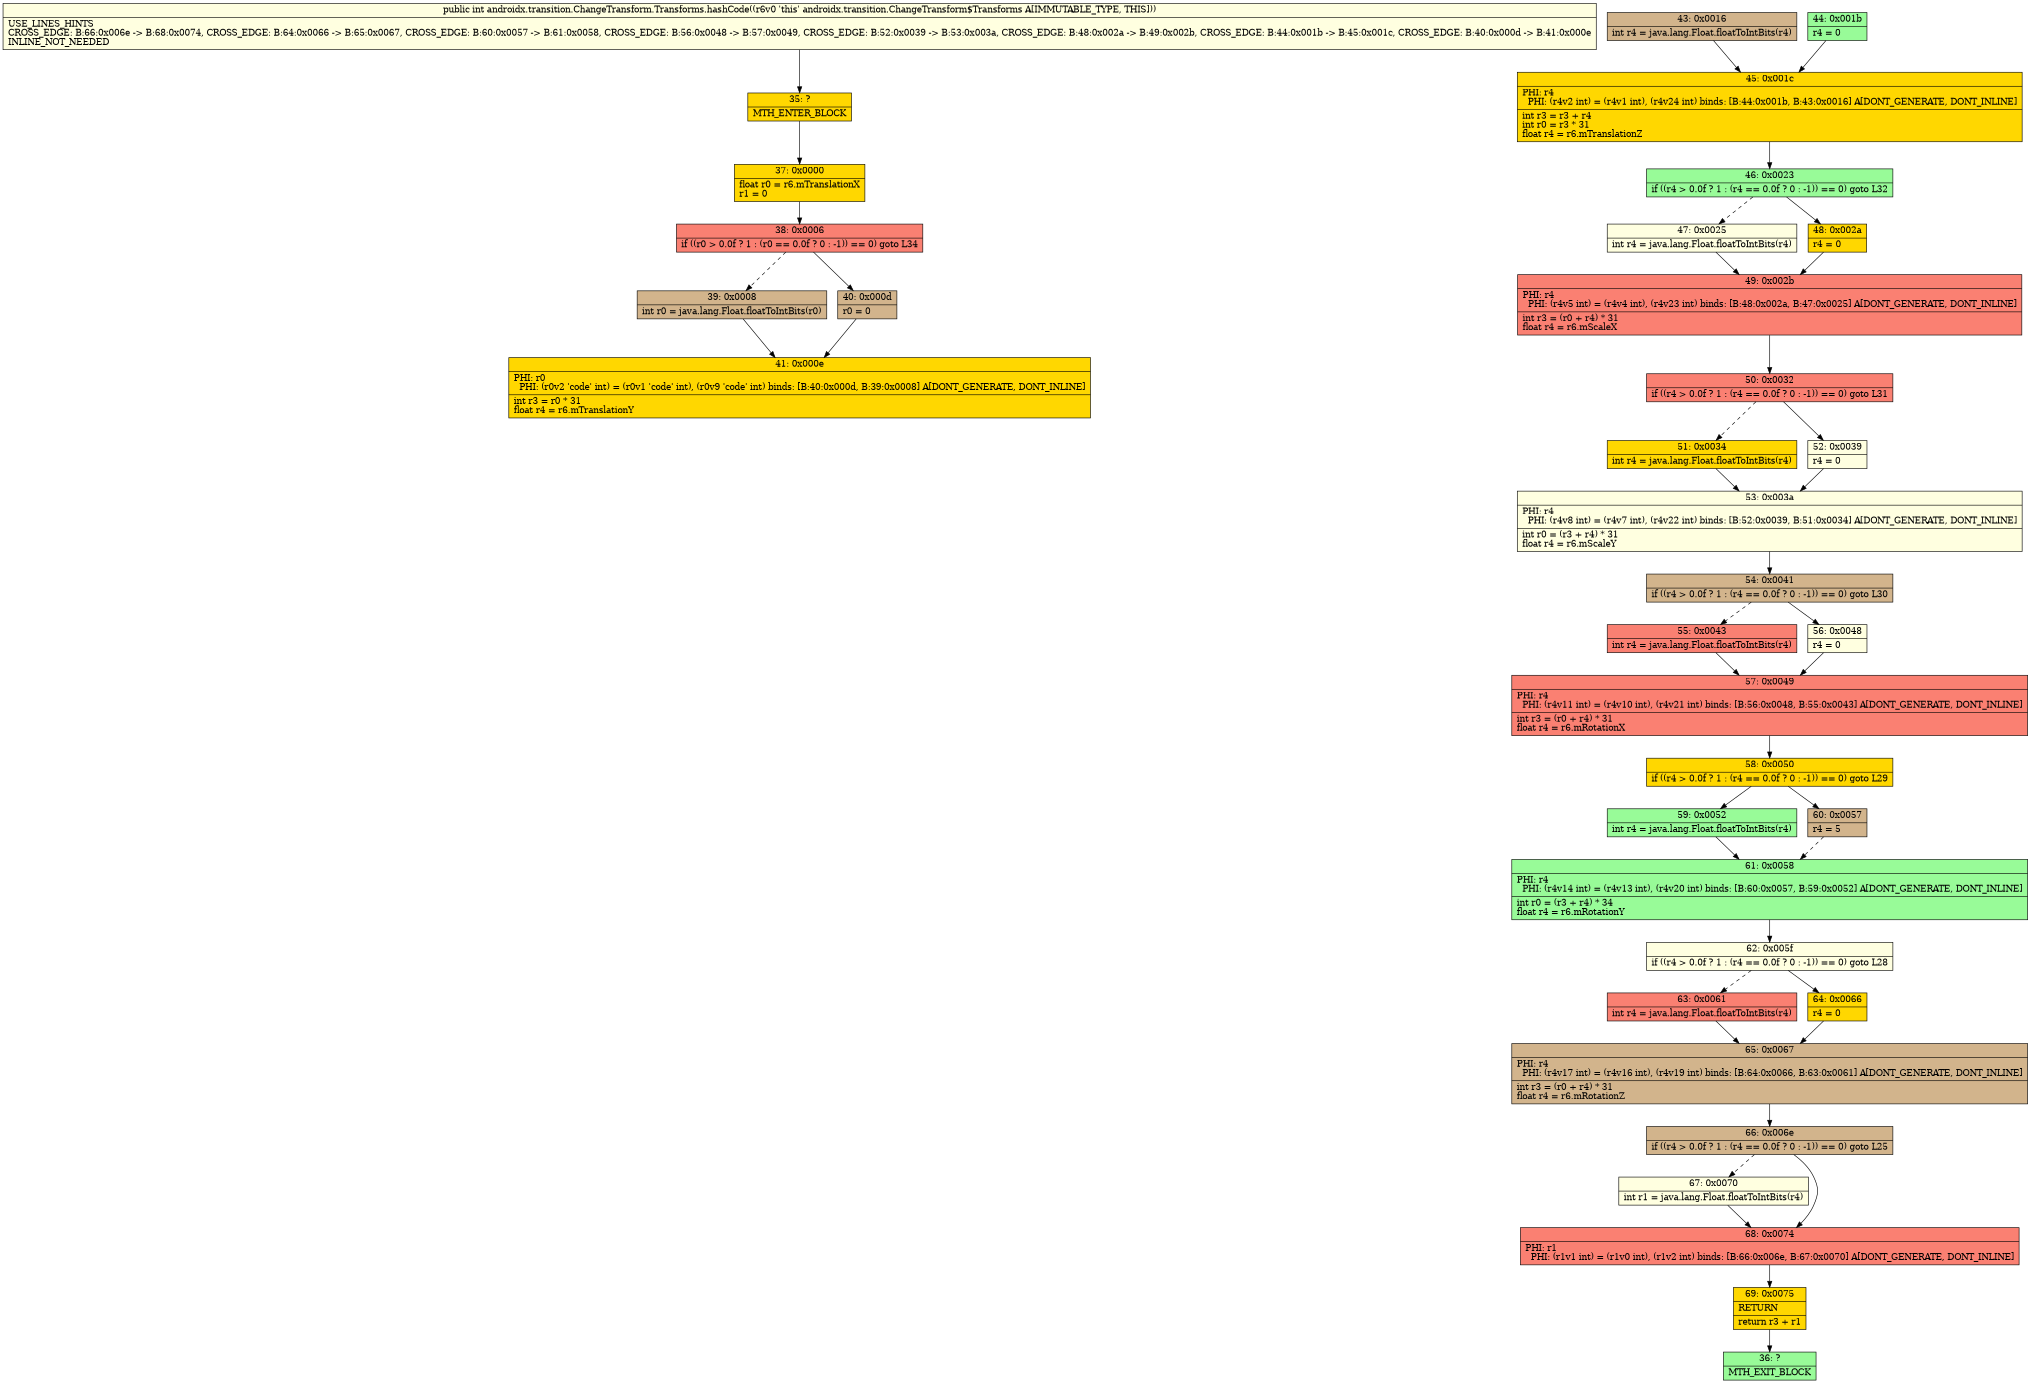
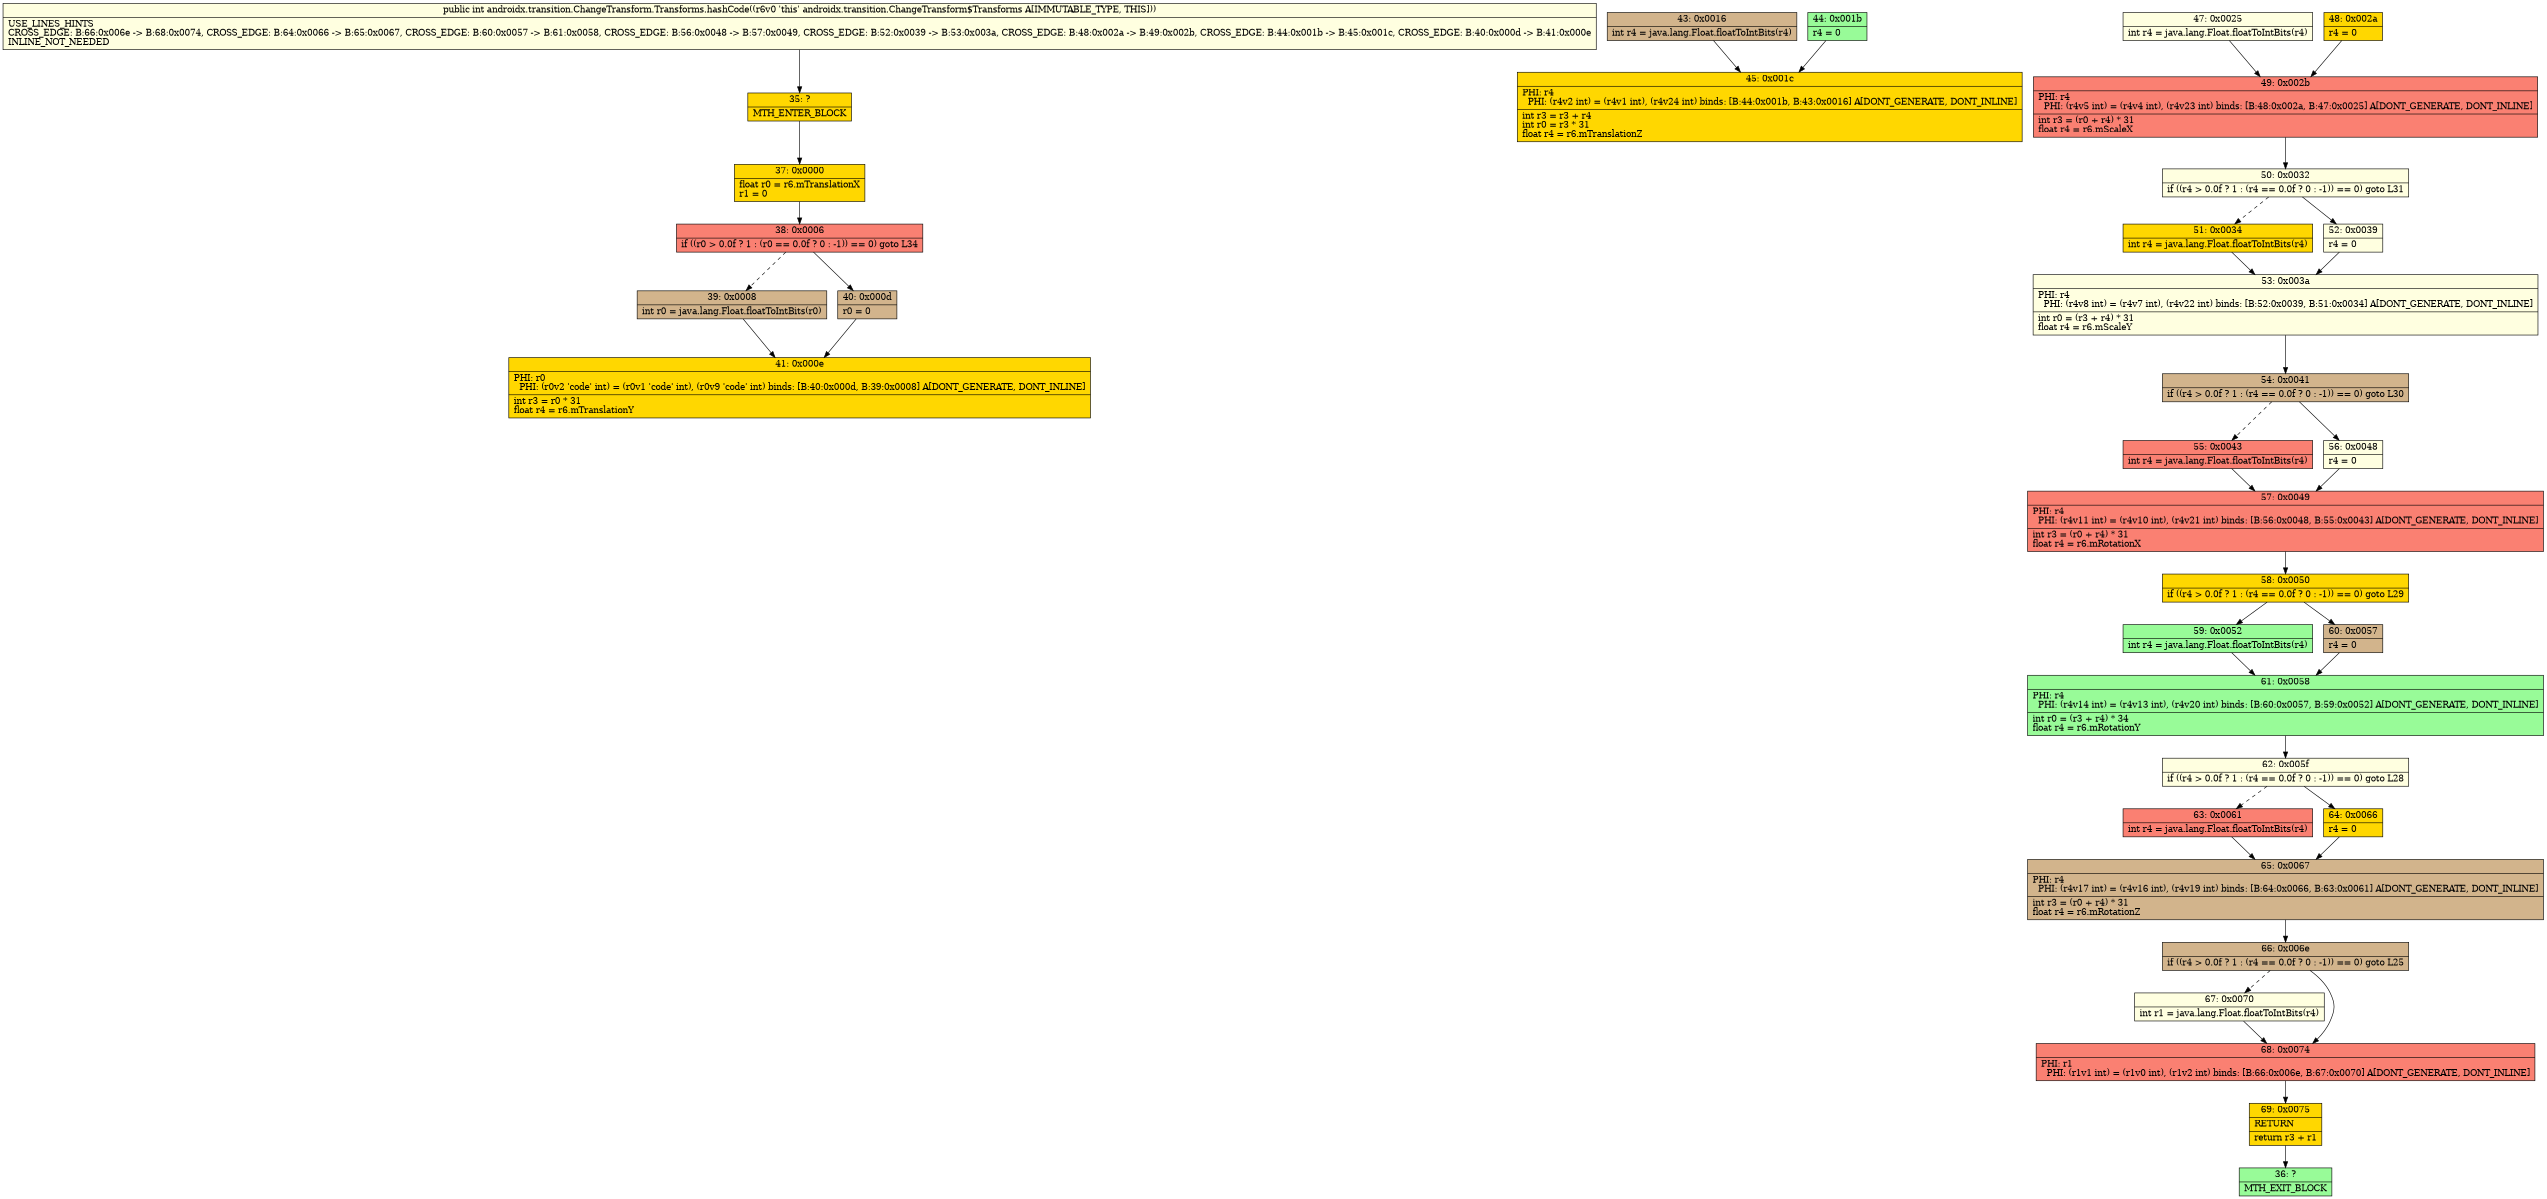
(1770, 183) -> none
(1770, 388) -> (2286, 183)
(1827, 830) -> (2343, 645)
(1814, 846) -> (2330, 662)
